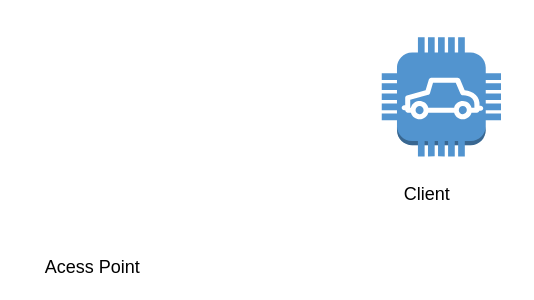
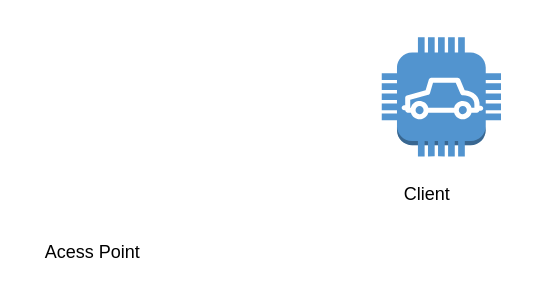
(92, 267) -> (92, 252)
